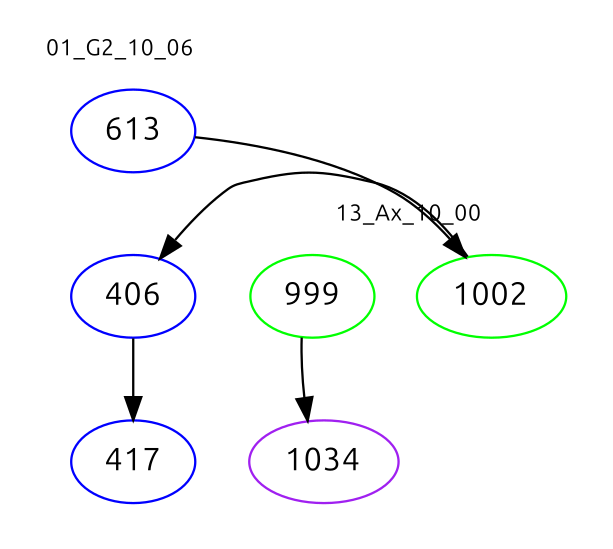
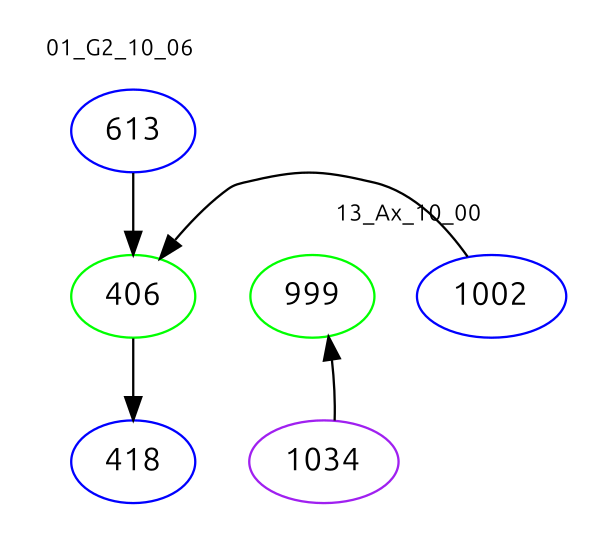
(305, 158) -> (133, 202)
(133, 296) -> (133, 296)
(492, 296) -> (492, 296)
(302, 368) -> (334, 390)
(133, 462) -> (133, 462)
